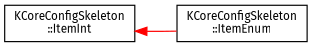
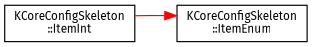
(162, 31) -> (150, 16)
